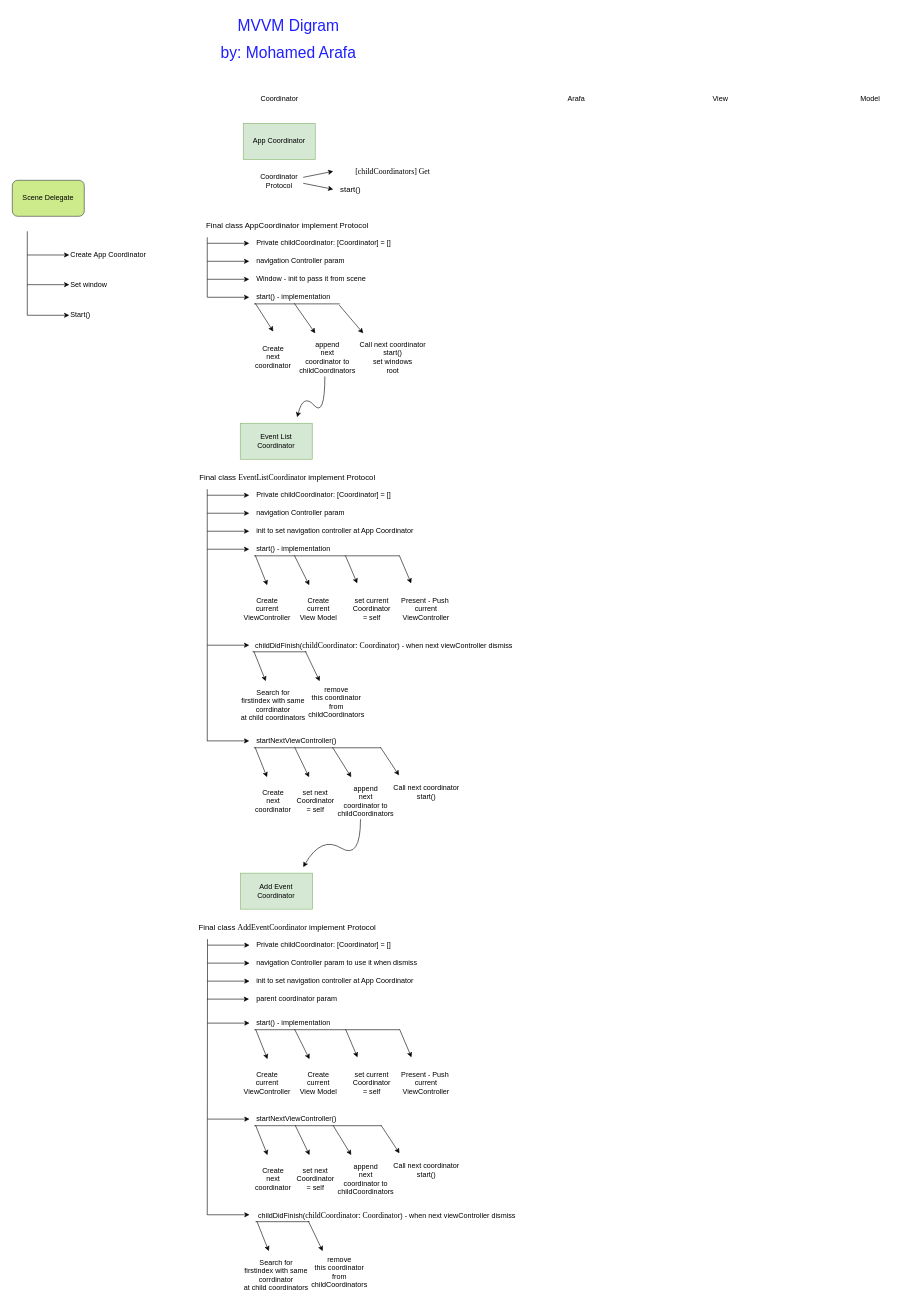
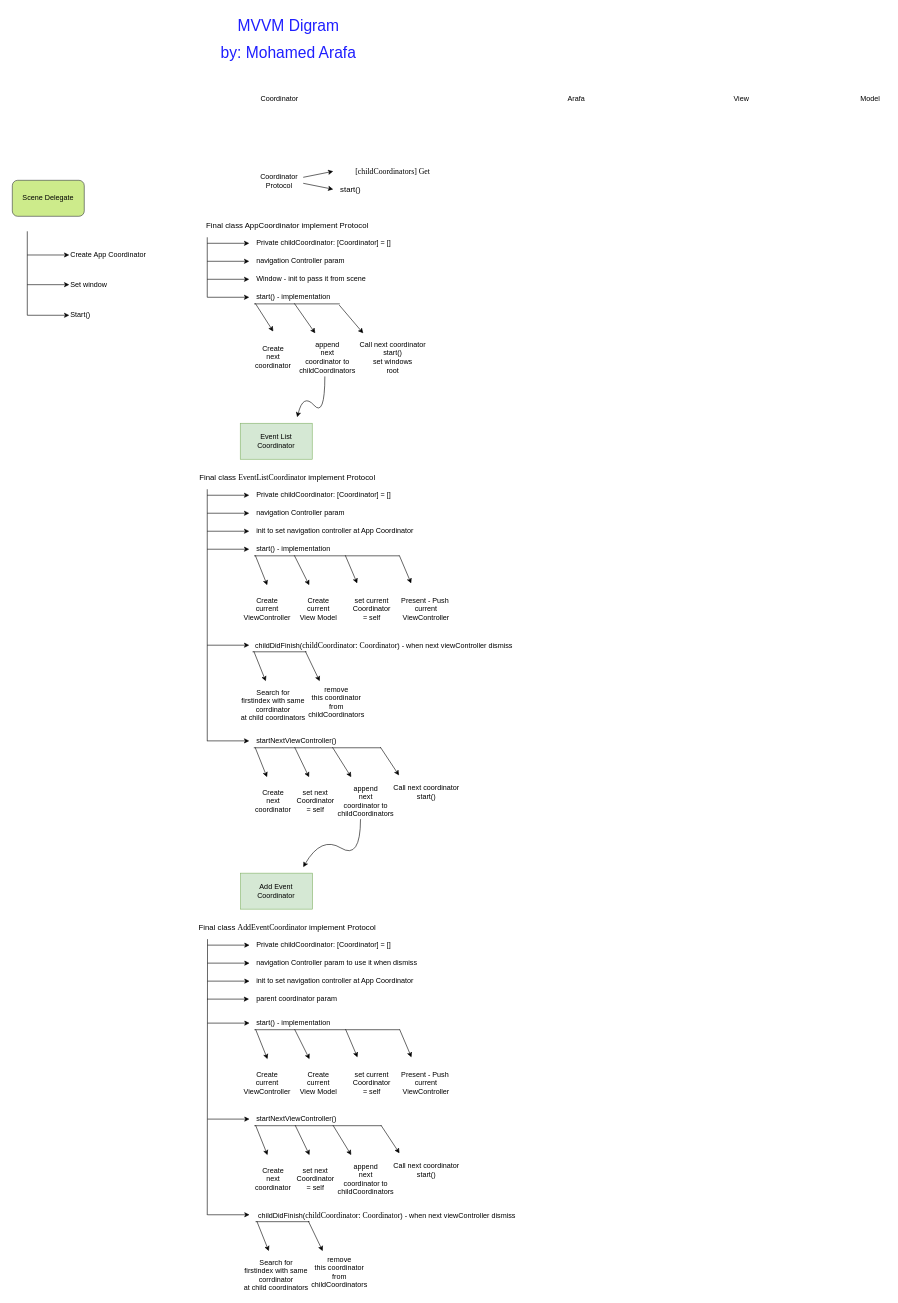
(720, 99) -> (741, 99)
(279, 141) -> none
